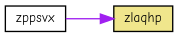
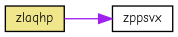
(83, 19) -> (82, 19)
